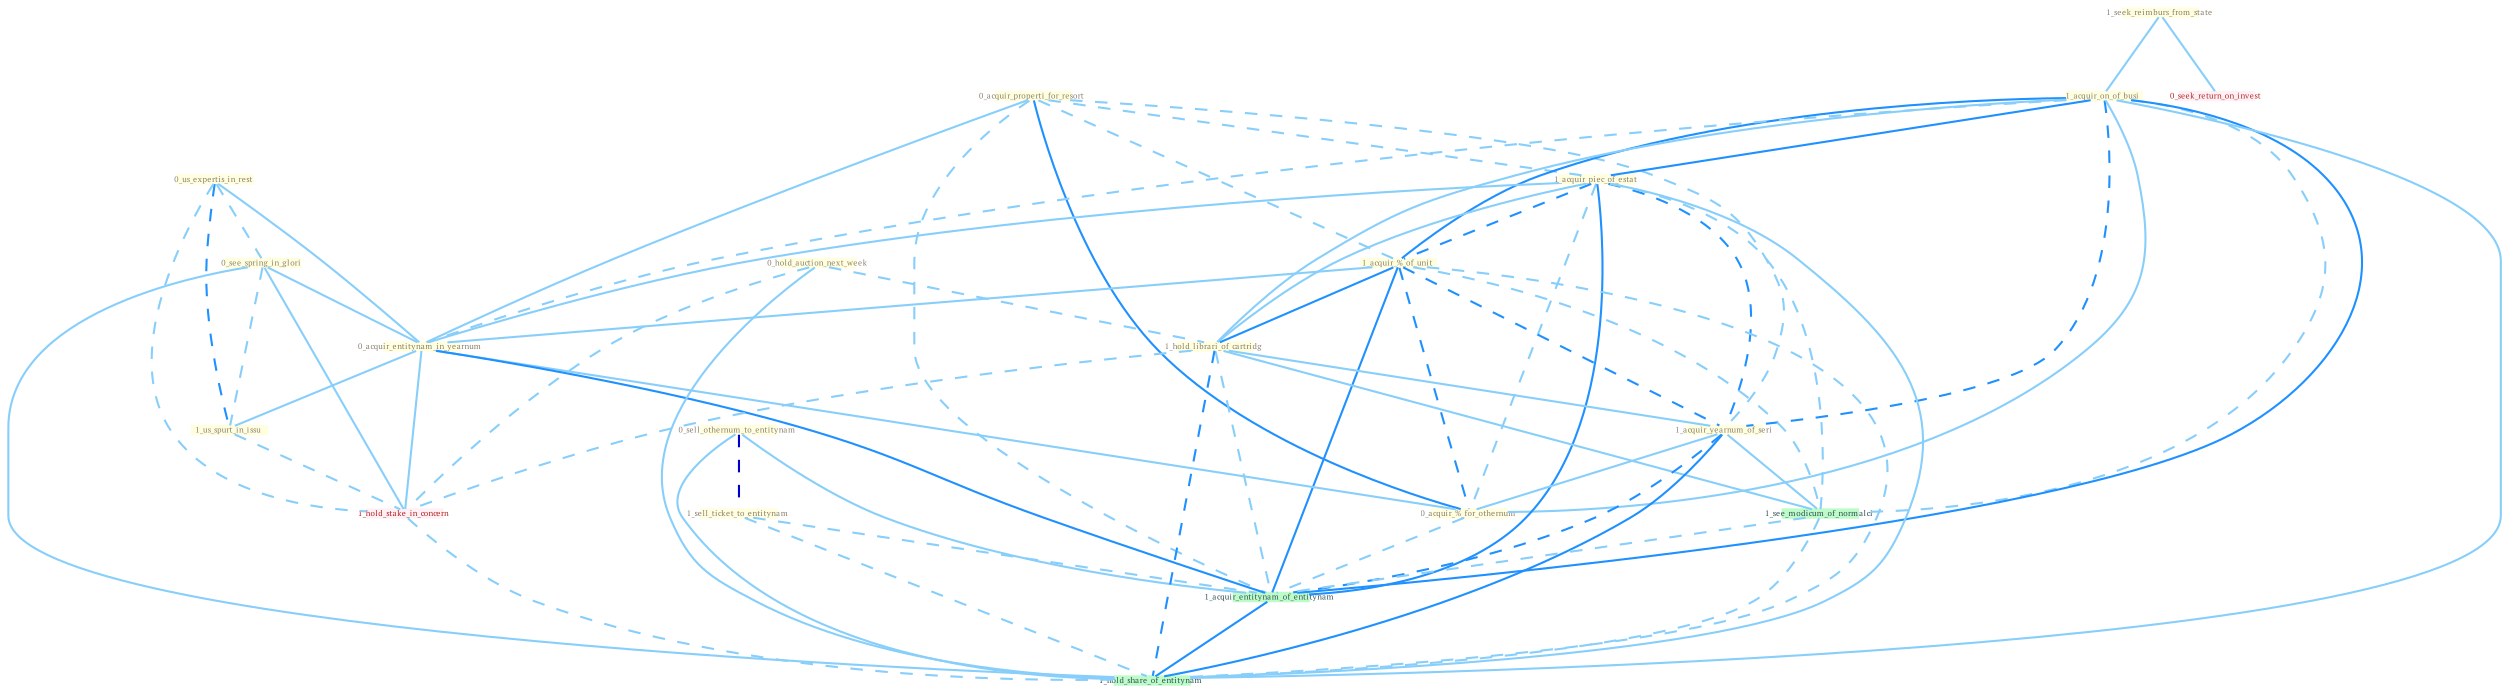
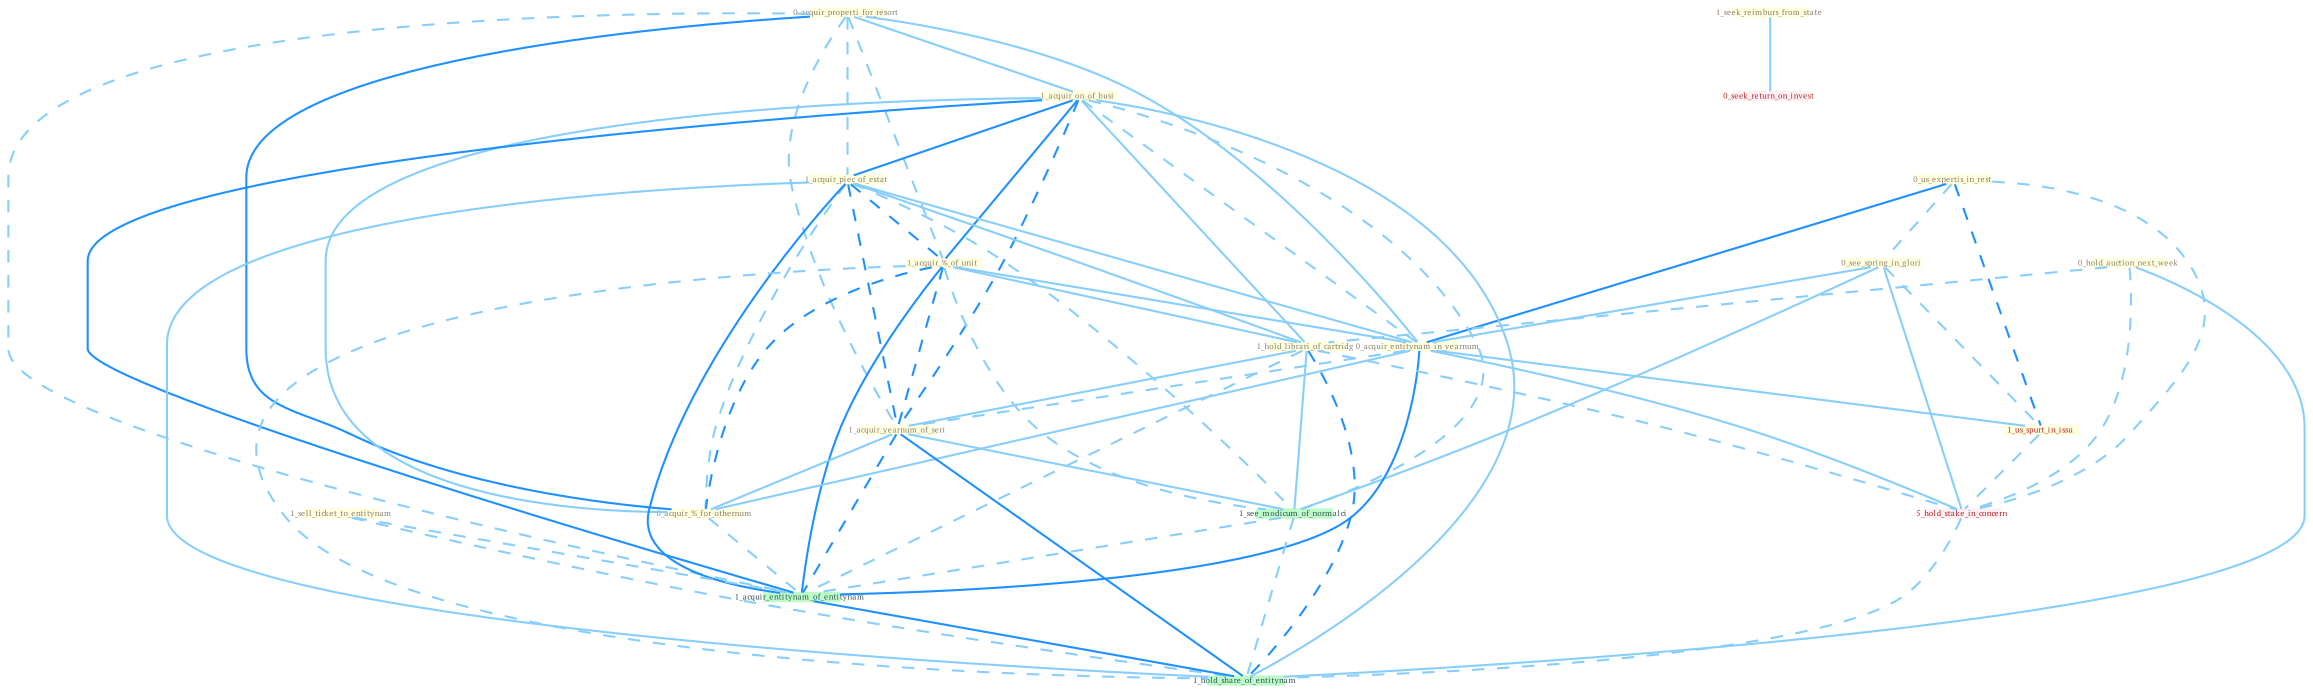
(2132, 54) -> (964, 54)
(321, 260) -> (1687, 263)
(1307, 305) -> (1194, 320)
none -> (1208, 381)
(230, 430) -> (2042, 430)
(739, 430) -> none
(405, 514) -> (1962, 514)
(351, 620) -> (1549, 413)
